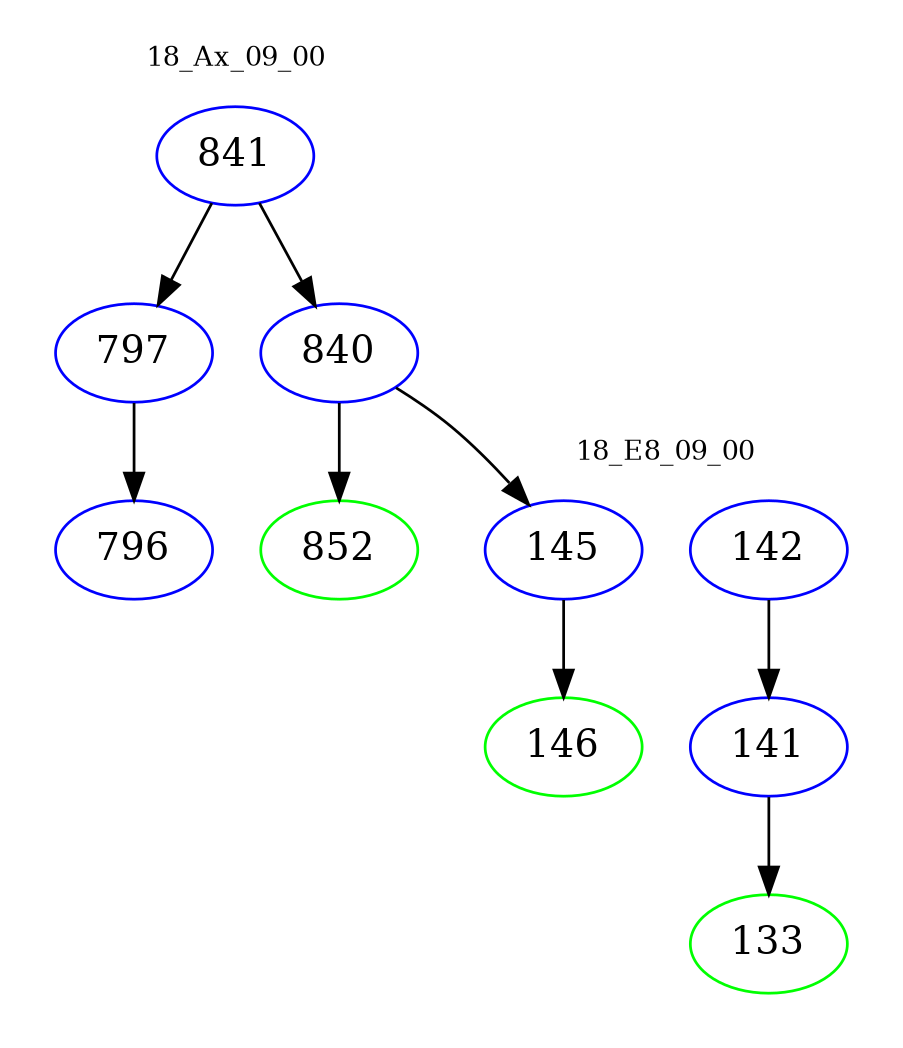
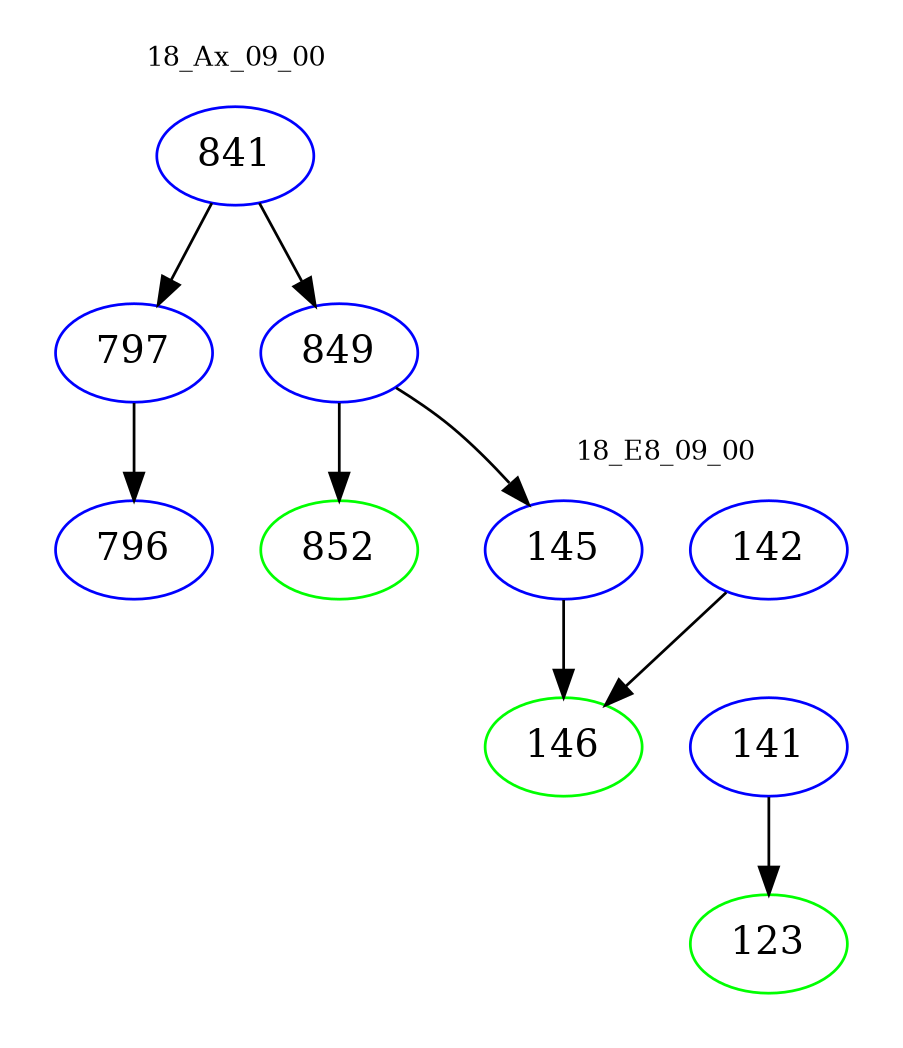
(339, 353) -> (339, 353)
(769, 635) -> (676, 639)
(769, 944) -> (769, 944)
